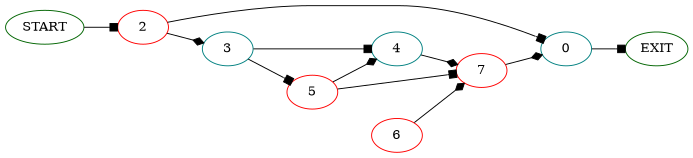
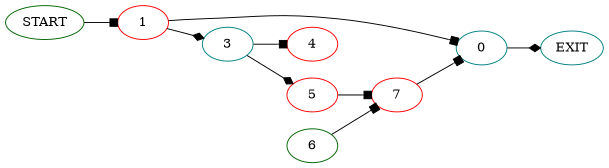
(143, 27) -> (143, 23)
(397, 49) -> (312, 44)
(604, 49) -> (518, 48)
(657, 49) -> (572, 48)
(434, 58) -> none
(518, 61) -> (435, 74)
(266, 68) -> (265, 67)
(350, 73) -> none
(435, 107) -> (351, 123)
(397, 135) -> (312, 146)
